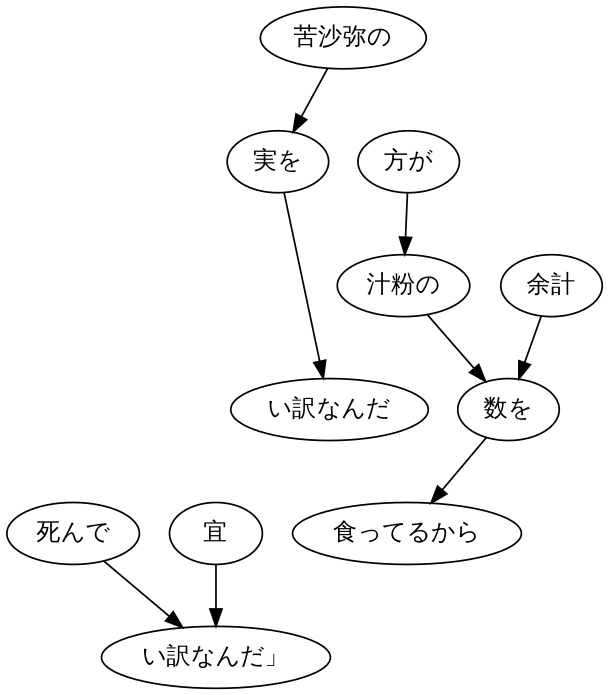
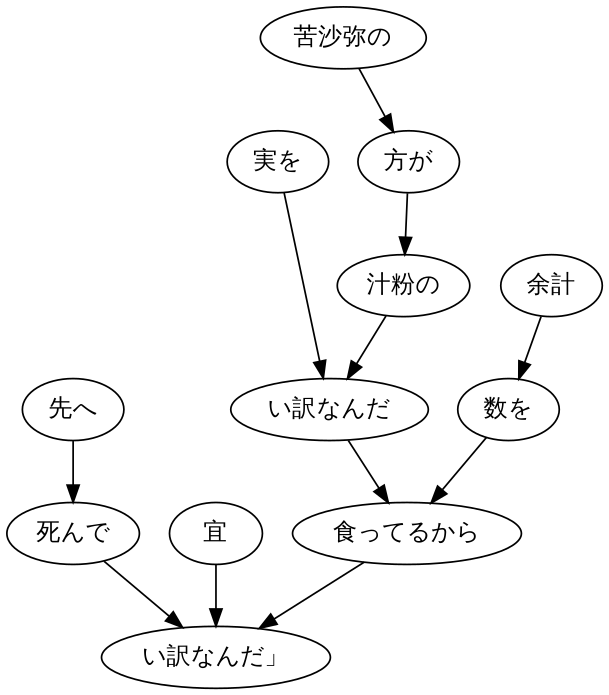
(314, 93) -> (372, 93)
(451, 341) -> (371, 340)
none -> (73, 410)
none -> (364, 464)
none -> (319, 591)
